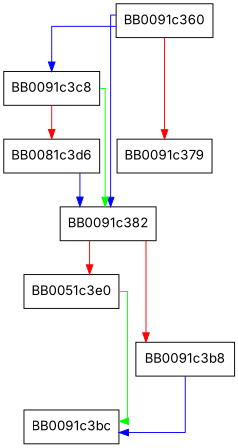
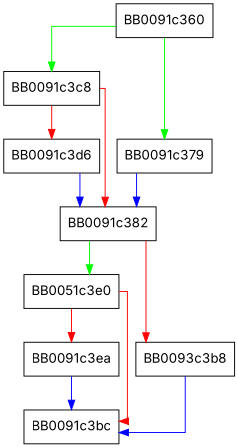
(66, 26) -> (66, 26)
(165, 84) -> (165, 84)
(111, 85) -> (137, 185)
(105, 140) -> (105, 140)
(52, 156) -> (52, 156)
(90, 253) -> (90, 253)
(127, 353) -> (127, 353)
none -> (71, 359)
(185, 359) -> (185, 359)
